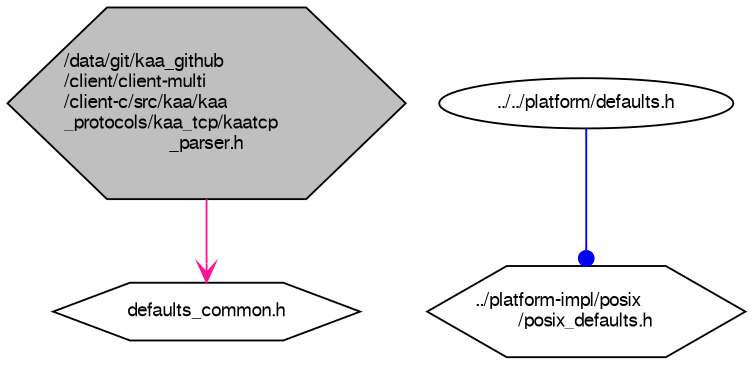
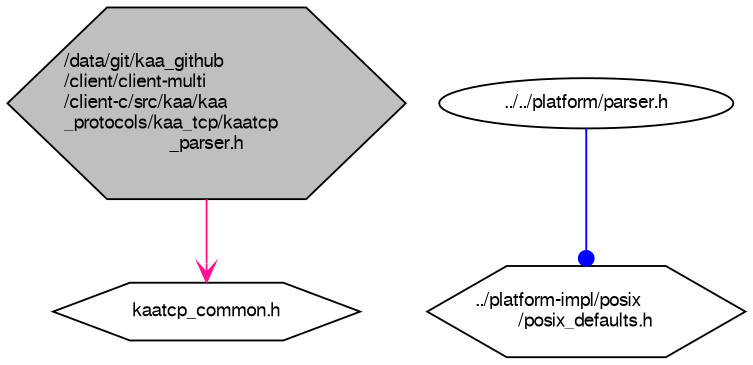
(586, 103) -> (586, 103)
(207, 312) -> (207, 312)
